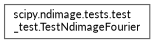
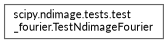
(77, 22) -> (84, 22)
